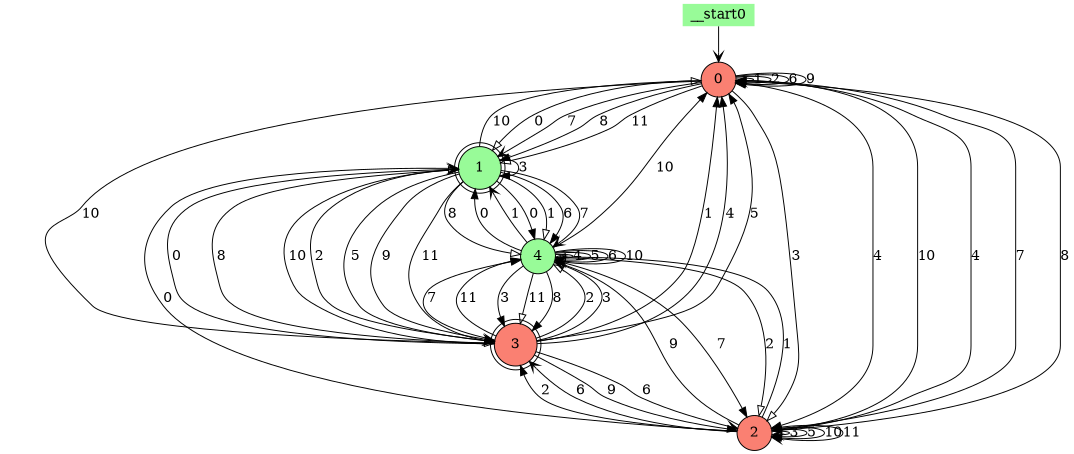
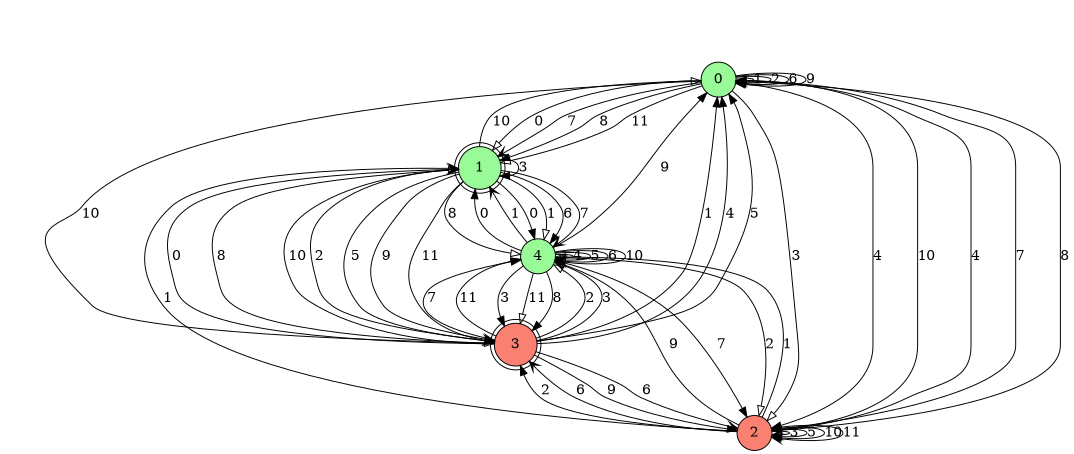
(719, 15) -> none
(719, 80) -> (719, 80)
(665, 168) -> (665, 168)
(168, 299) -> (168, 299)
